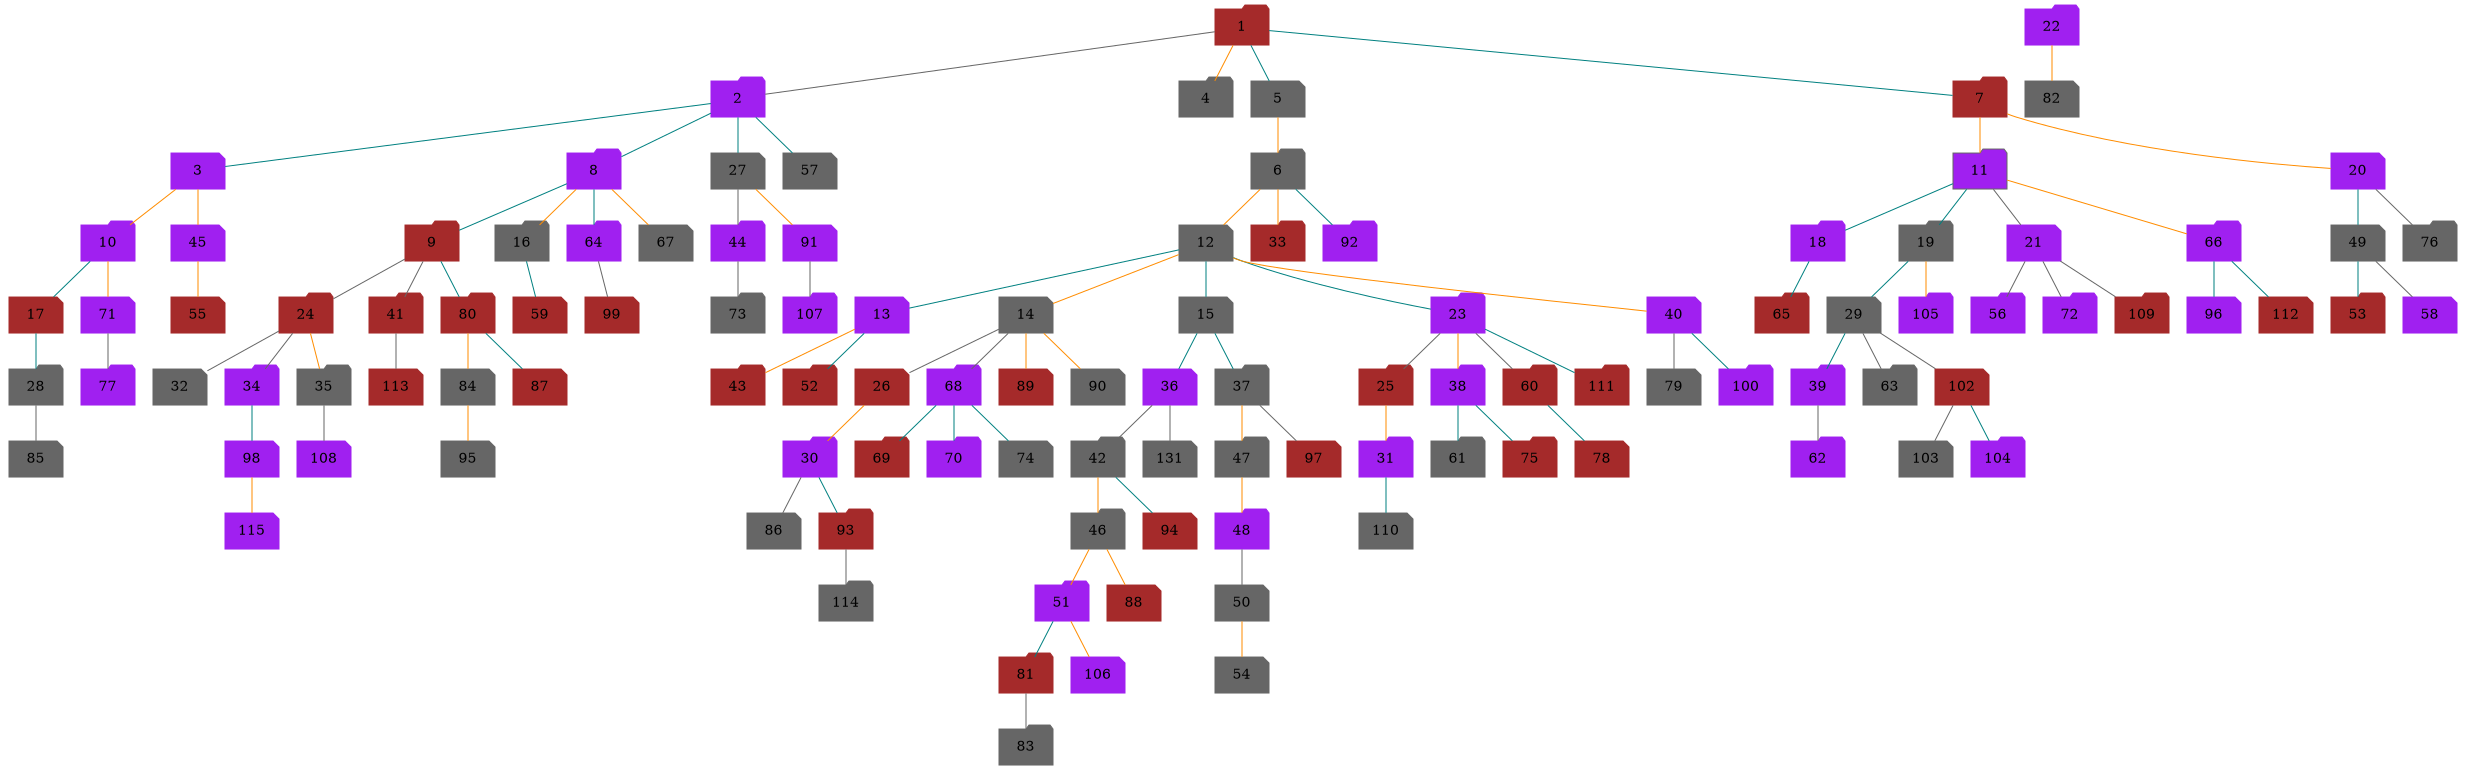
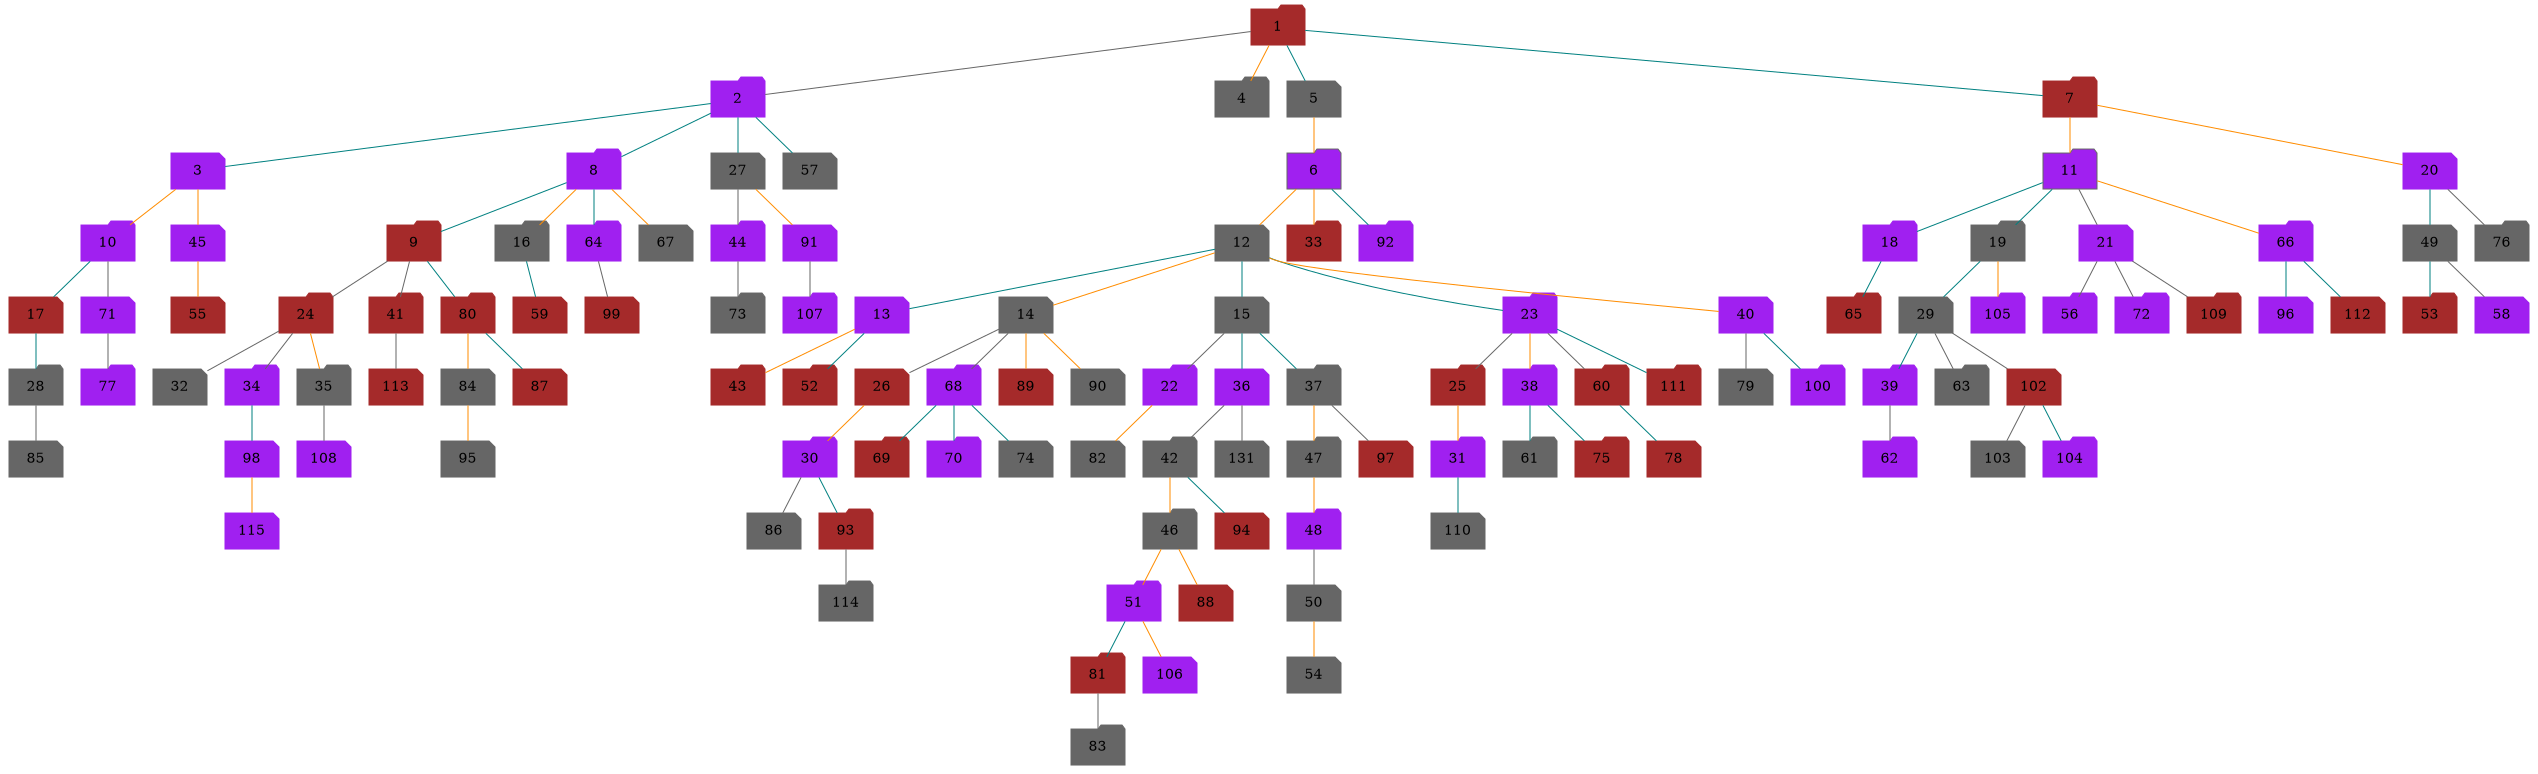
(1278, 171) -> (1314, 171)
(108, 279) -> (108, 279)
none -> (1206, 351)
